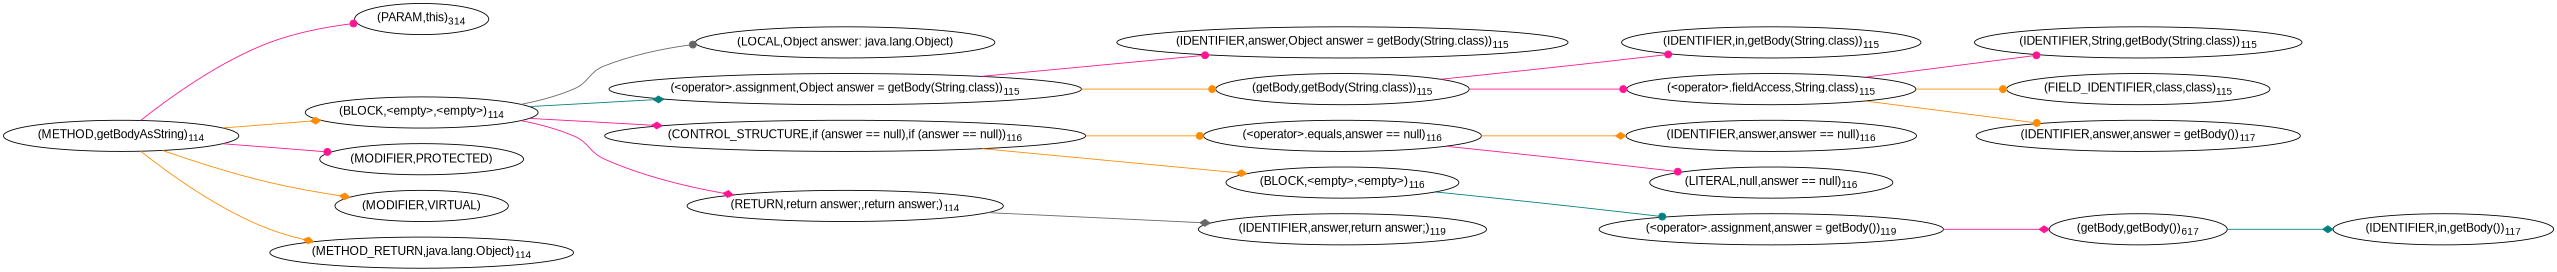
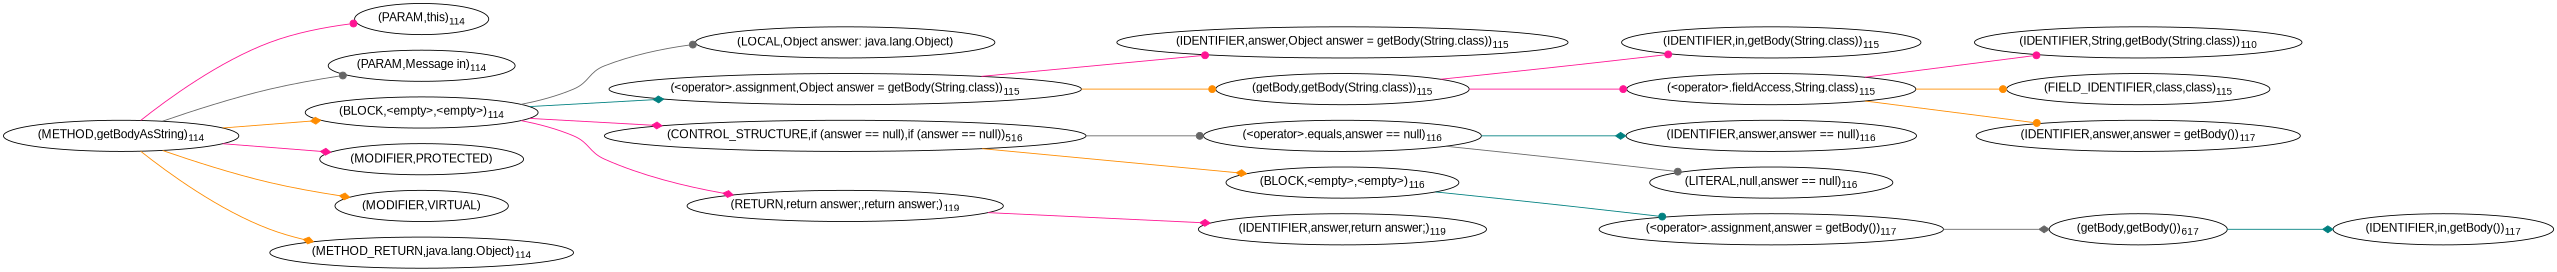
(457, 18) -> (457, 18)
(2249, 41) -> (2249, 41)
none -> (422, 66)
(1014, 135) -> (1014, 135)
(1141, 136) -> (1141, 136)
(1548, 136) -> (1548, 136)
(273, 148) -> (273, 148)
(1560, 158) -> (1560, 158)
(952, 205) -> (952, 205)
(1094, 218) -> (1094, 218)
(1889, 228) -> (1889, 228)
(1991, 229) -> (1991, 229)
